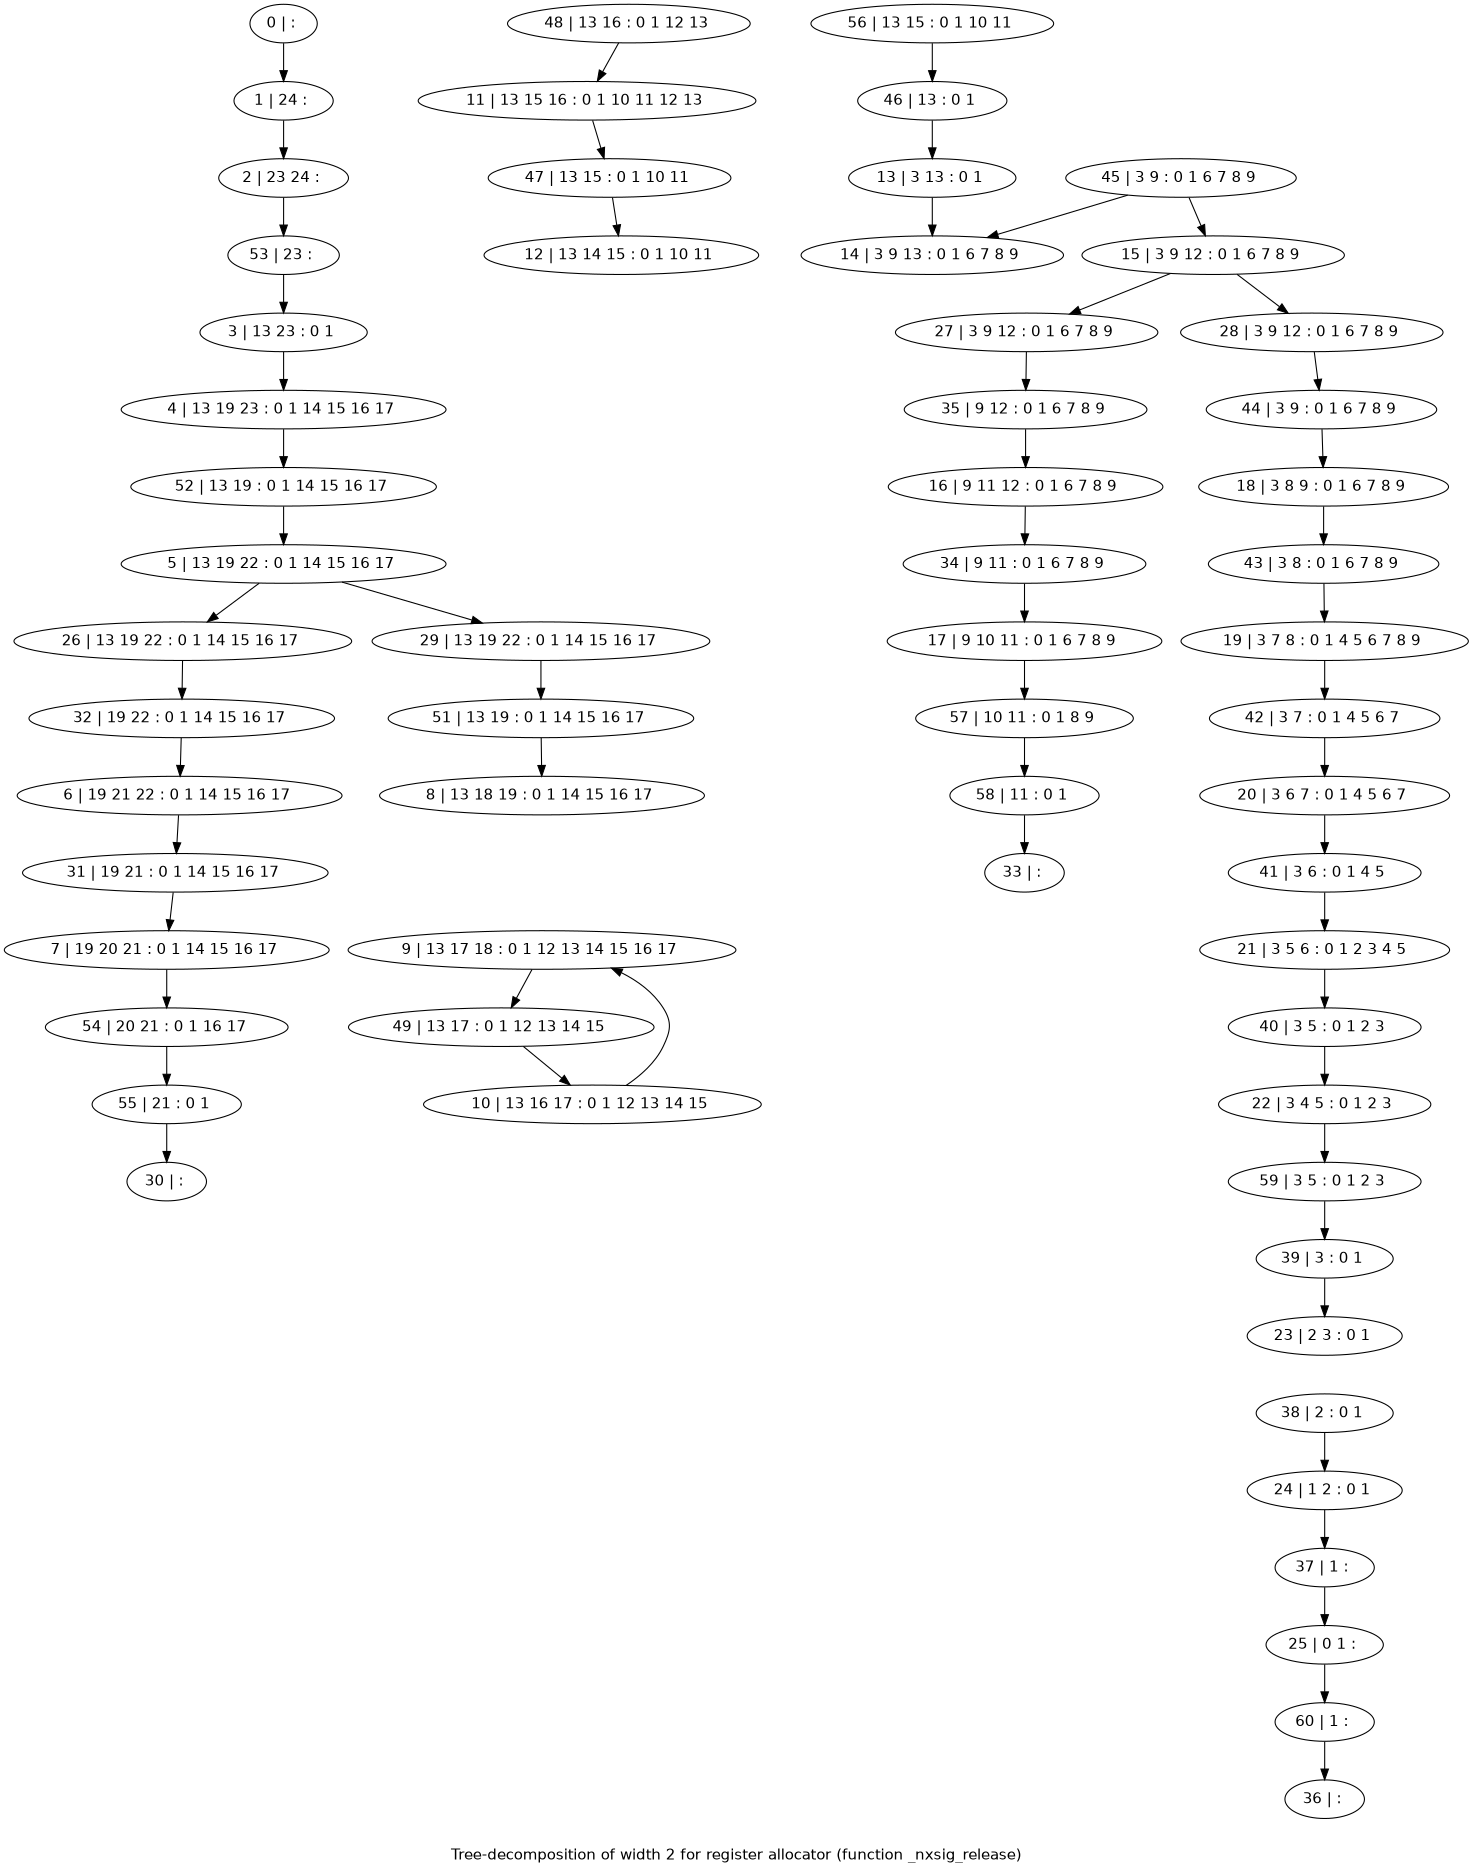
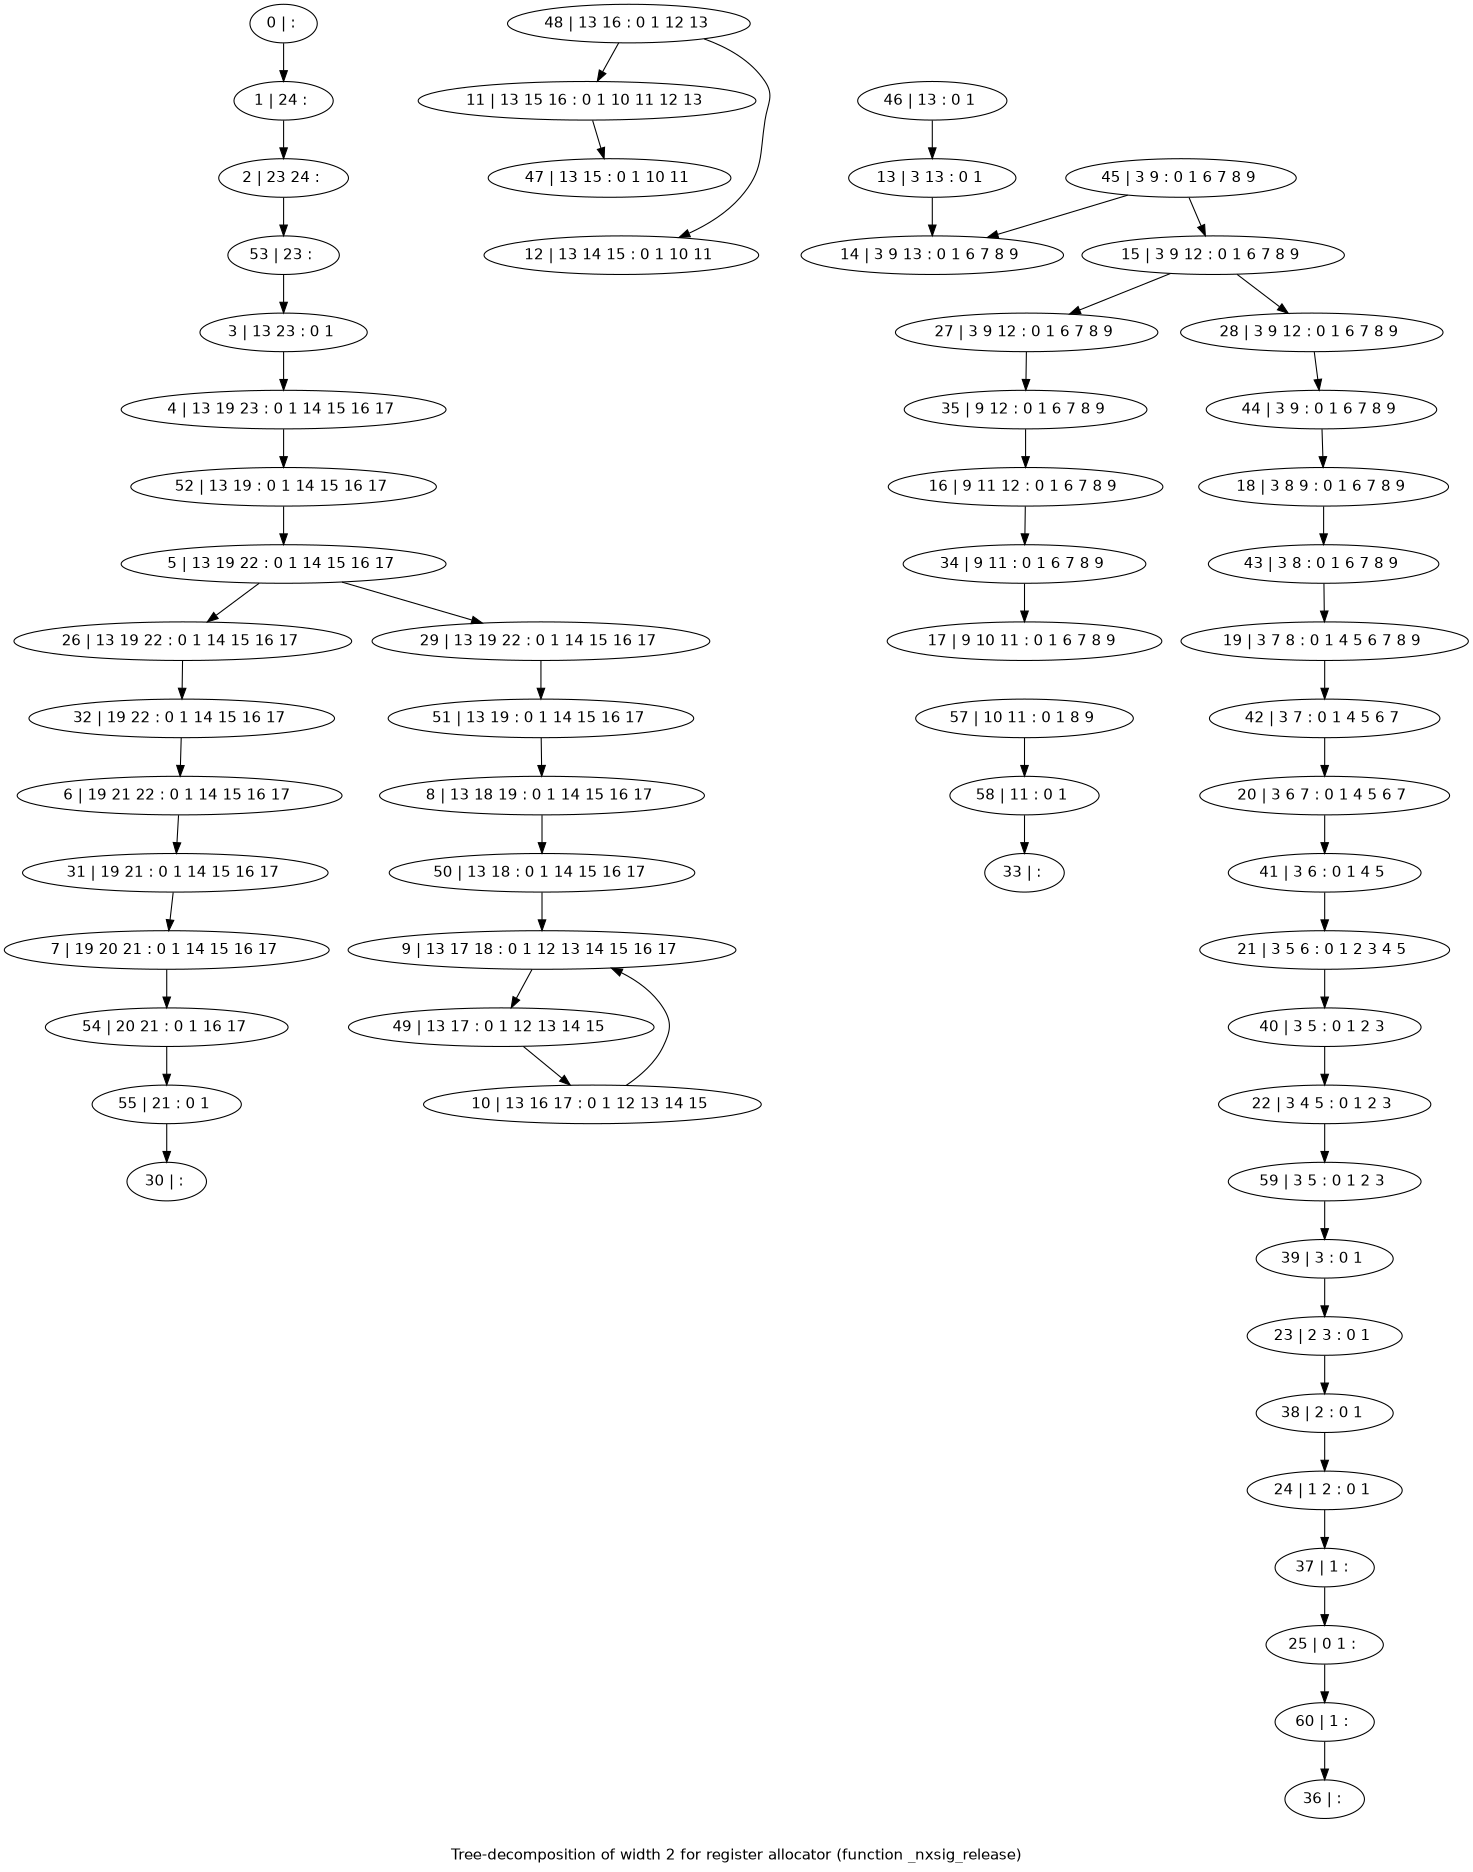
(932, 24) -> none
(615, 211) -> (763, 135)
(1025, 675) -> none
none -> (542, 873)
none -> (1325, 1369)
